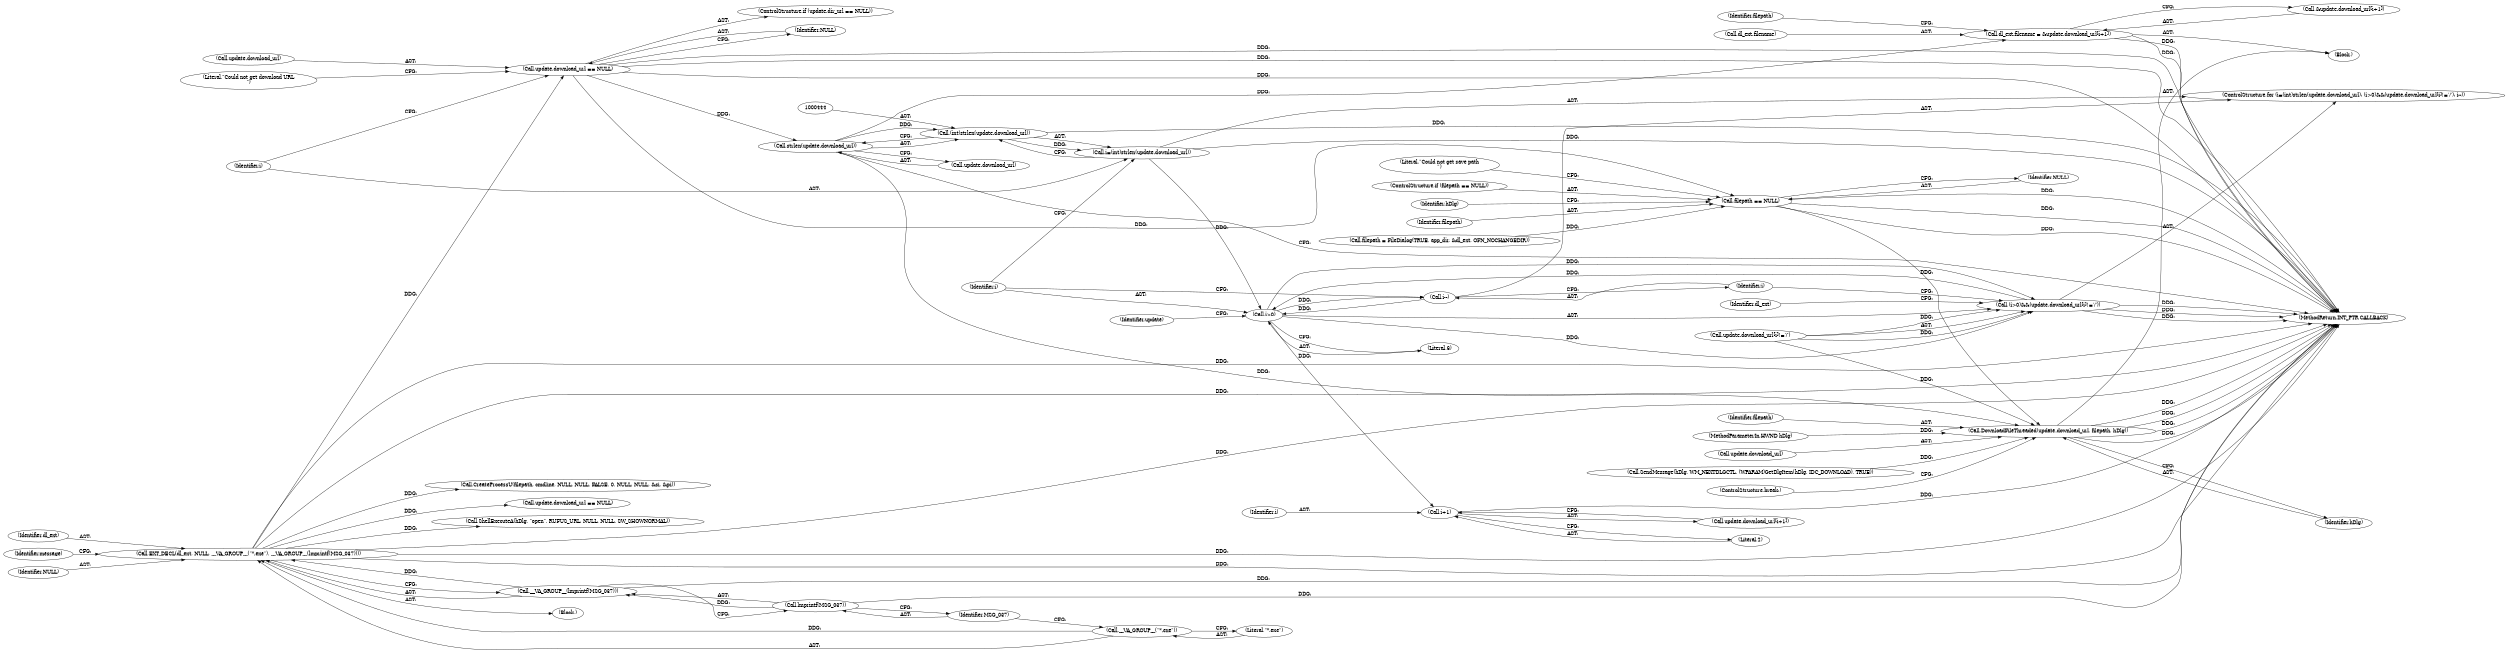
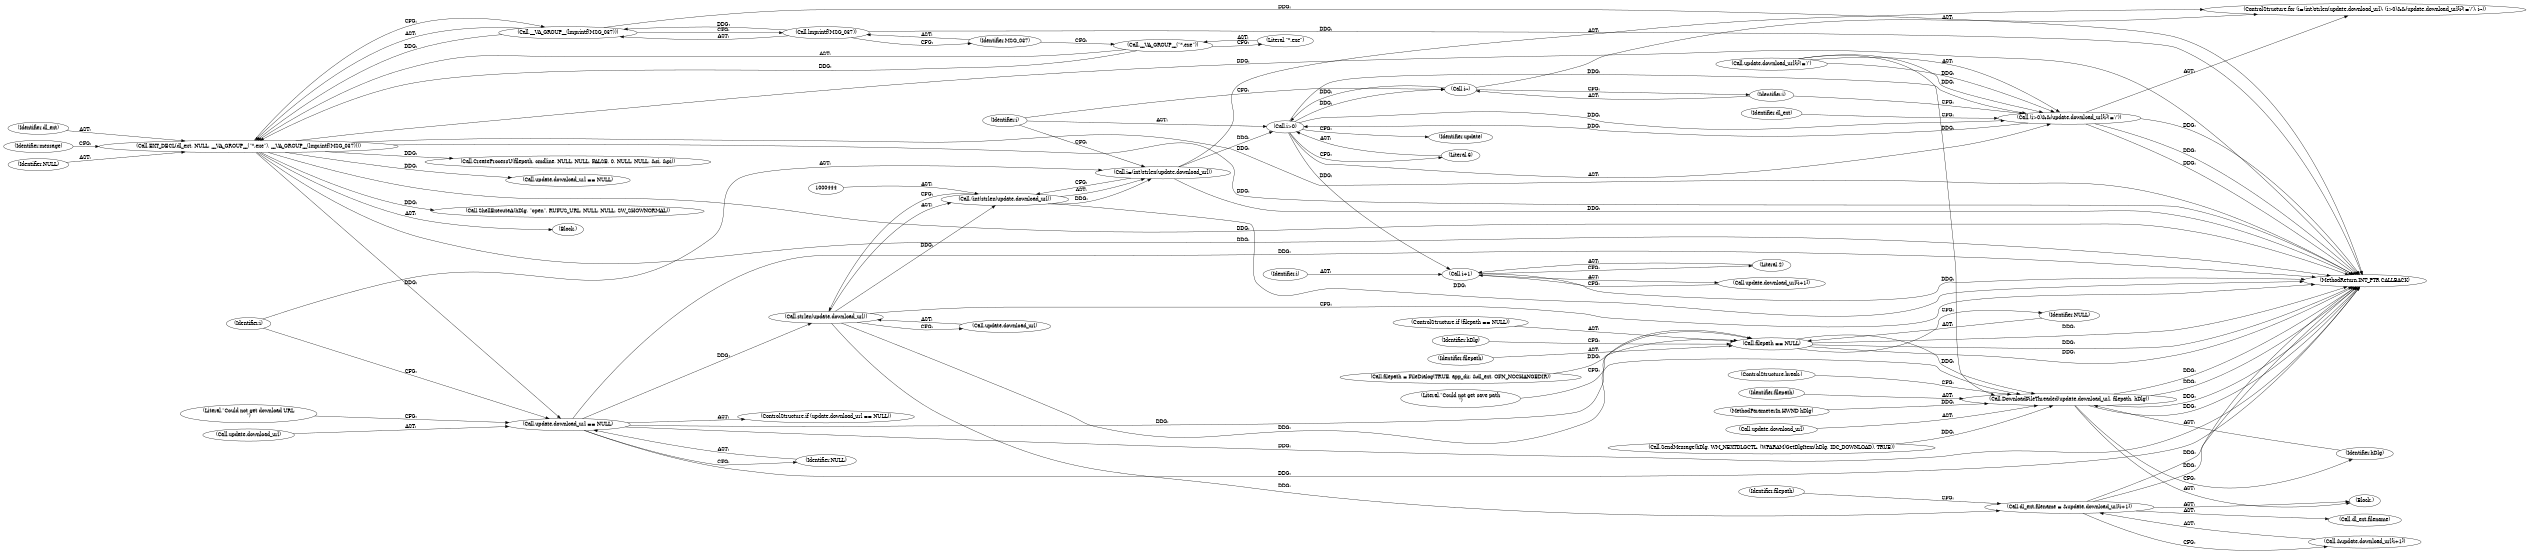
(815, 12) -> (826, 417)
(1874, 35) -> (2231, 515)
(1208, 318) -> (1364, 135)
